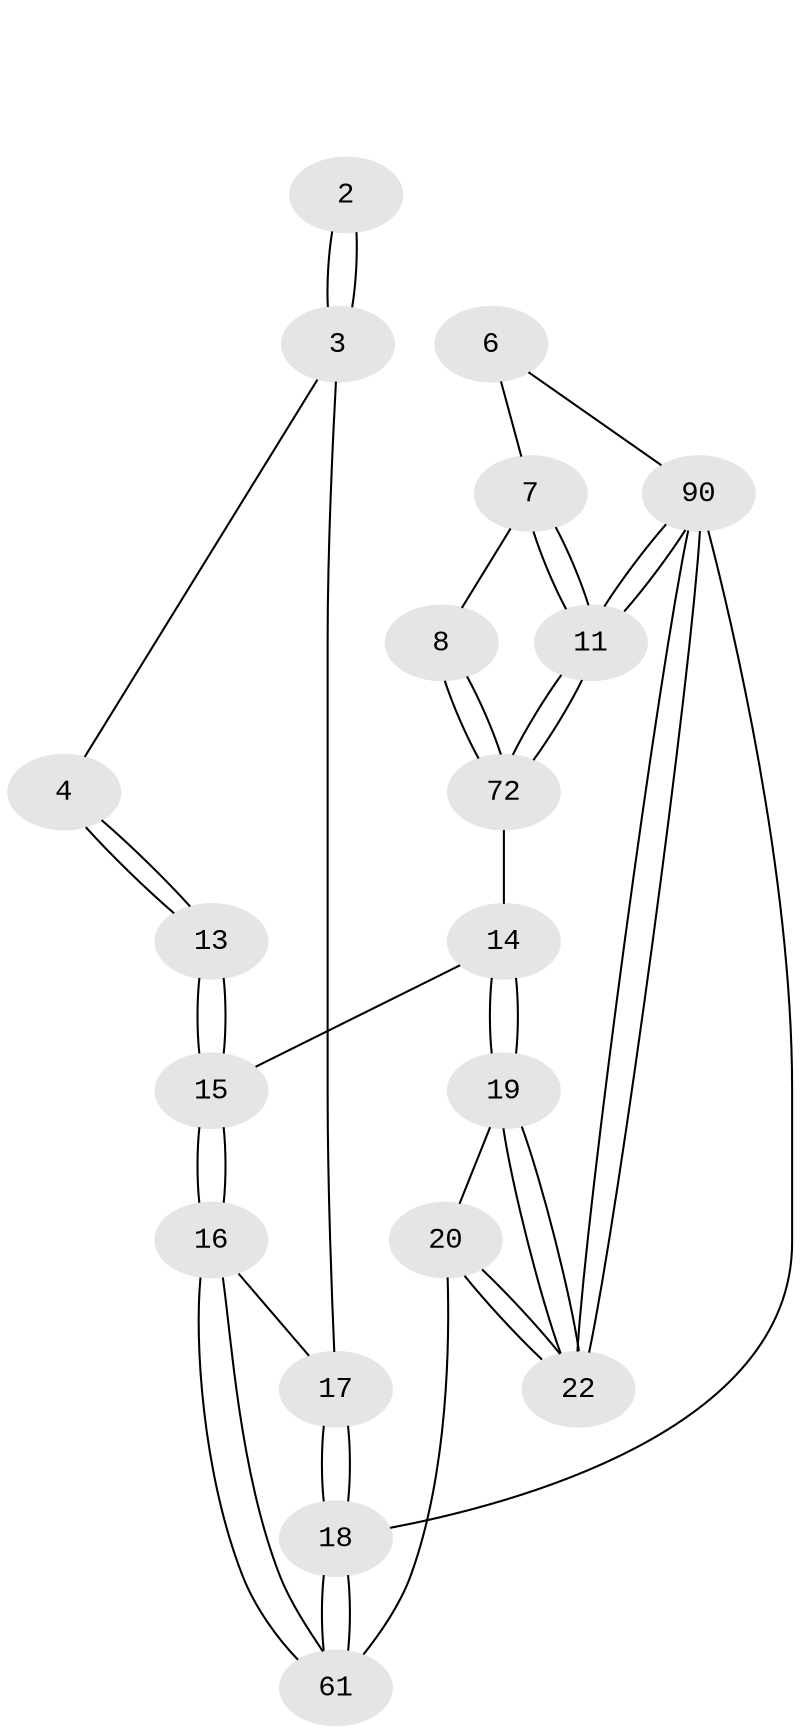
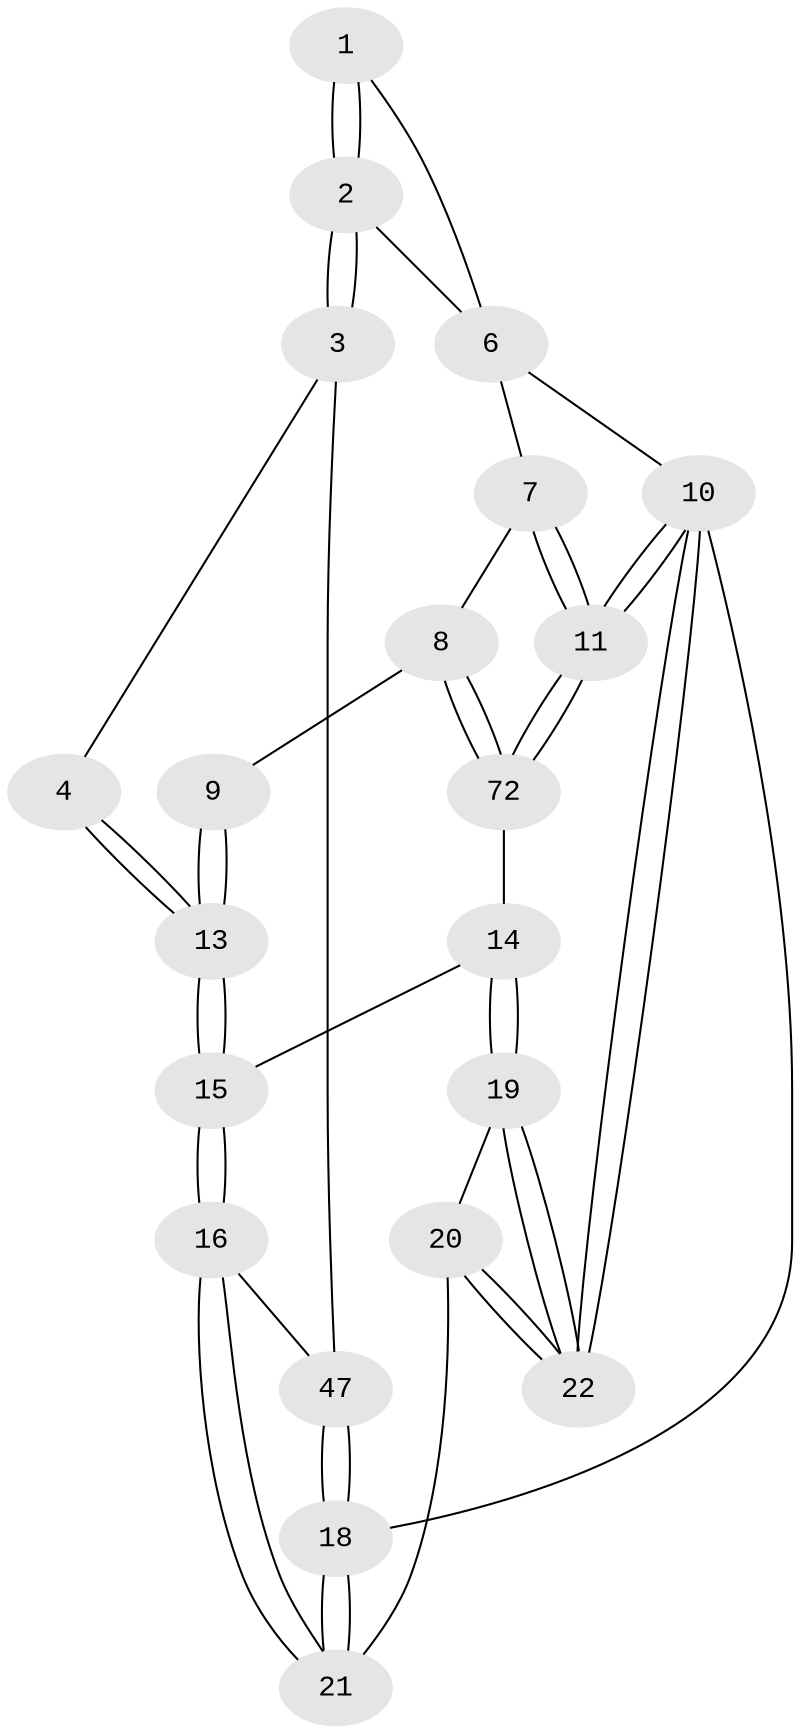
none -> (346, 46)
none -> (419, 270)
(699, 494) -> (699, 494)
none -> (214, 792)
(336, 1389) -> (336, 1389)
(336, 1688) -> (336, 1688)
